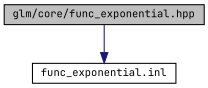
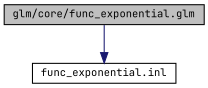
(104, 15) -> (104, 15)
